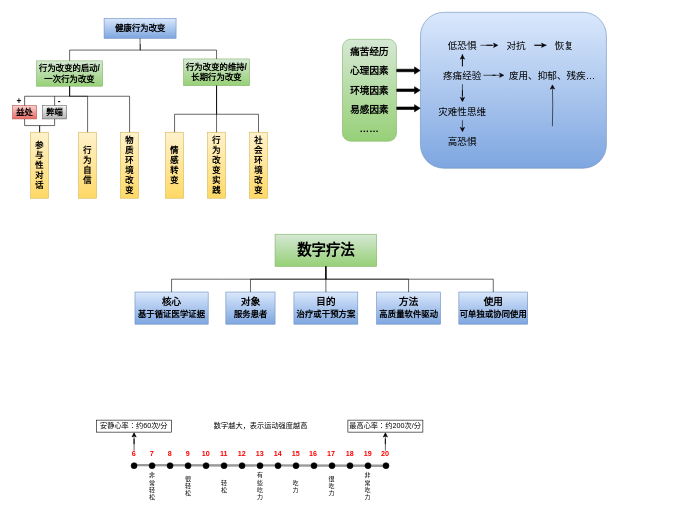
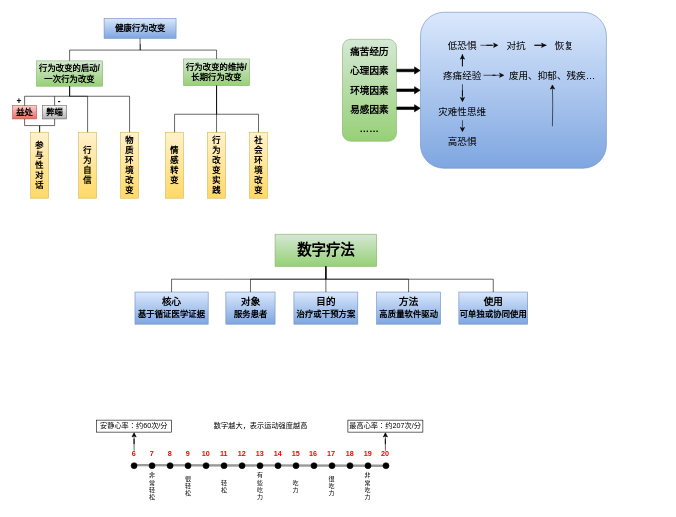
(385, 426) -> (385, 426)
